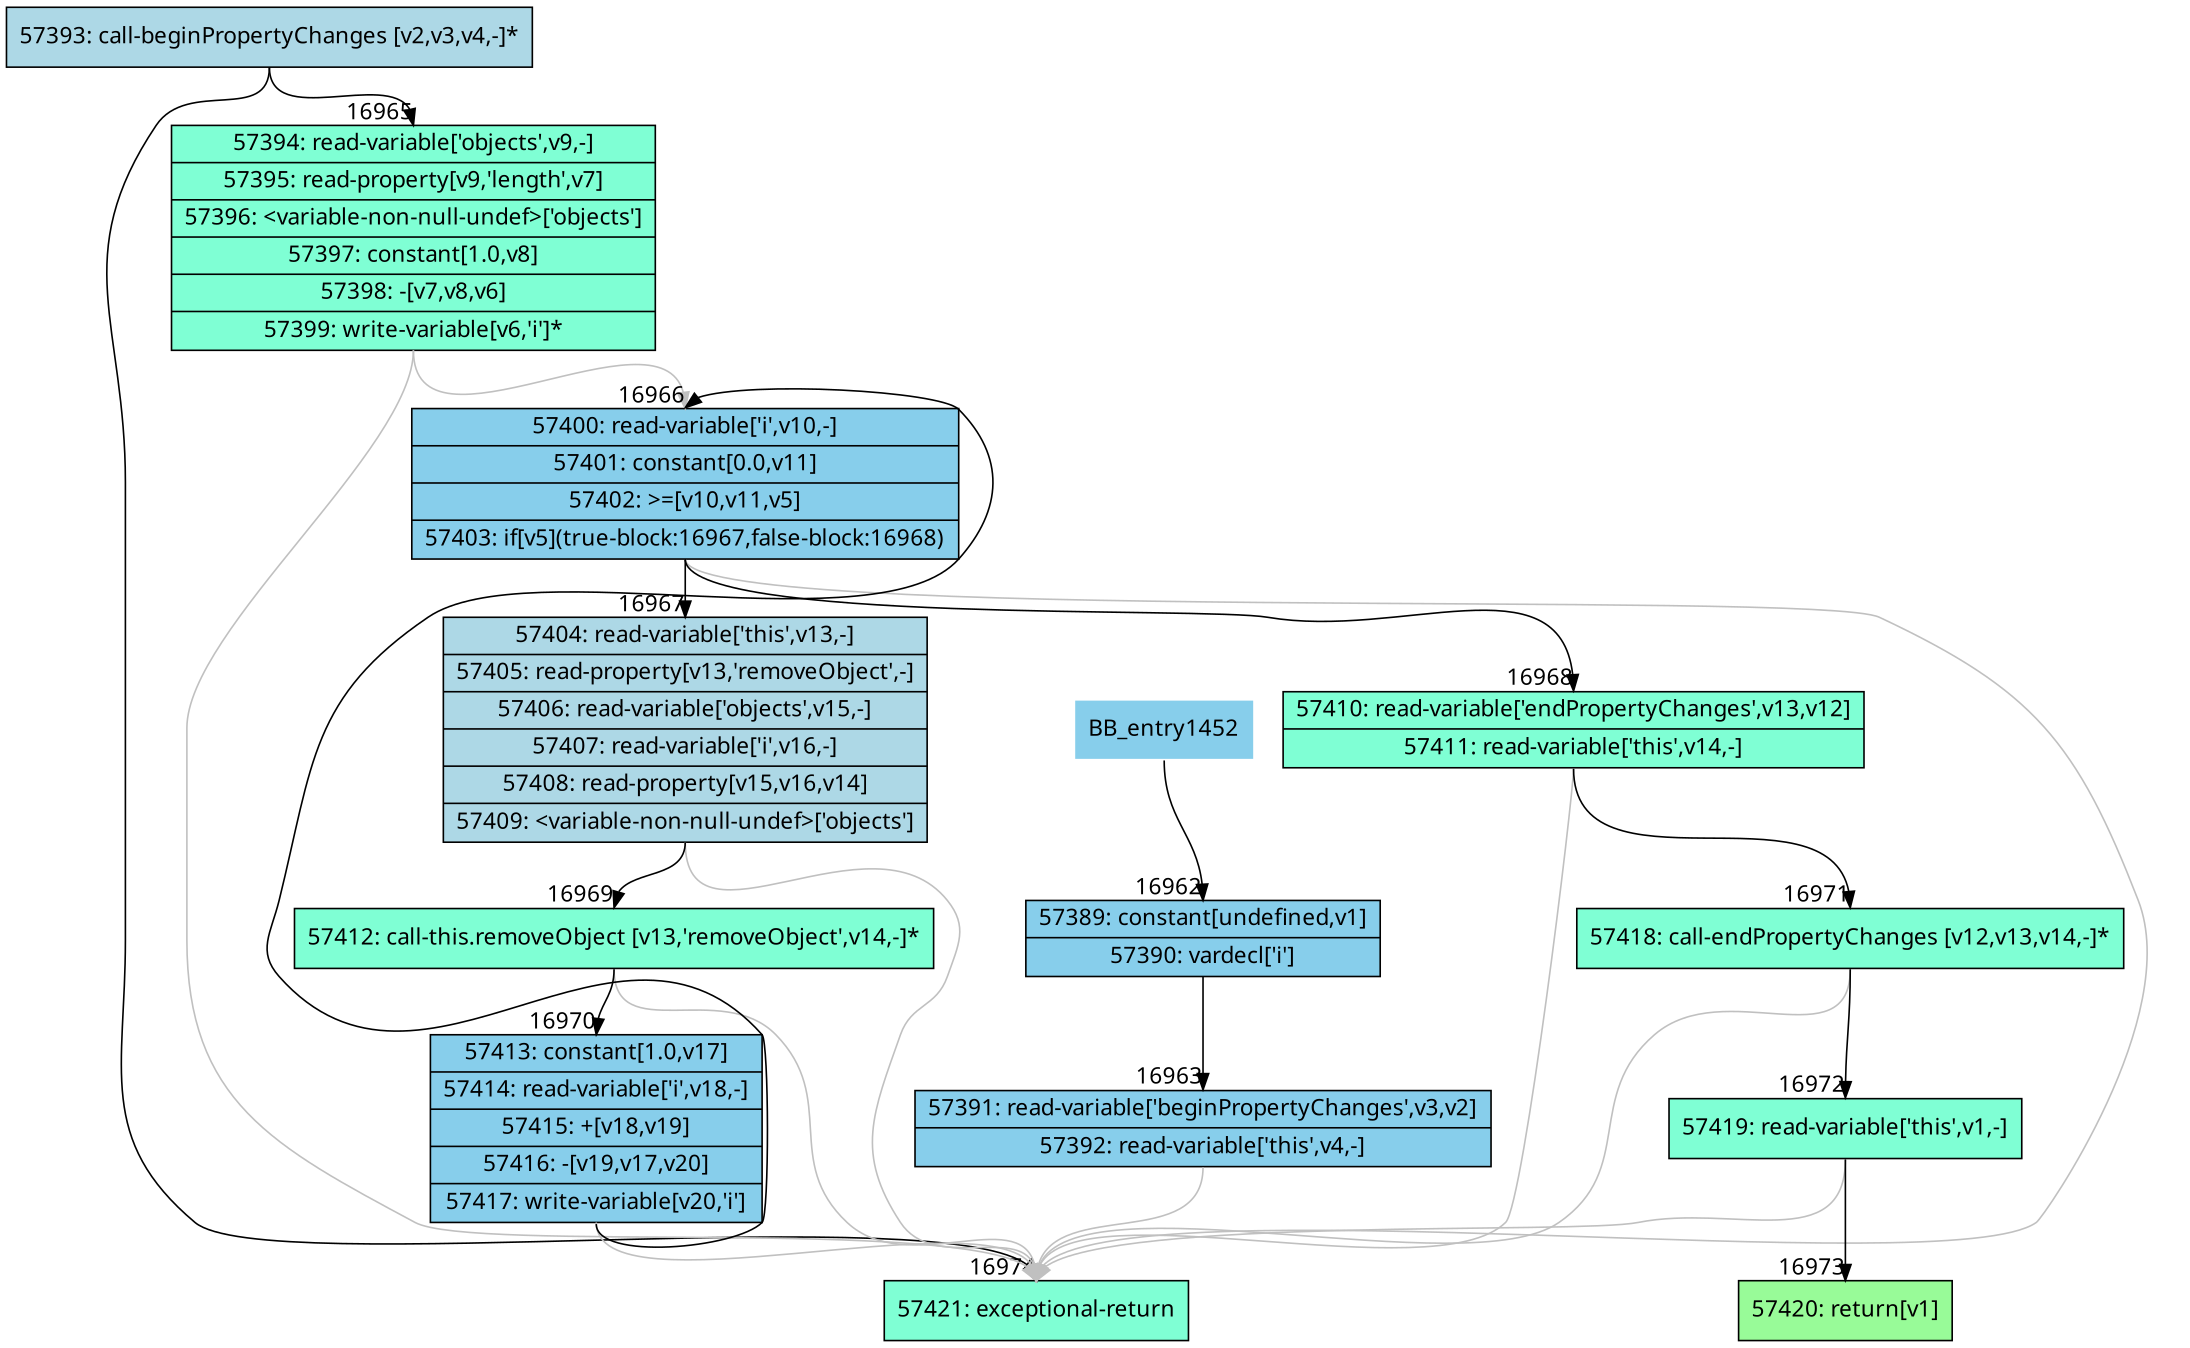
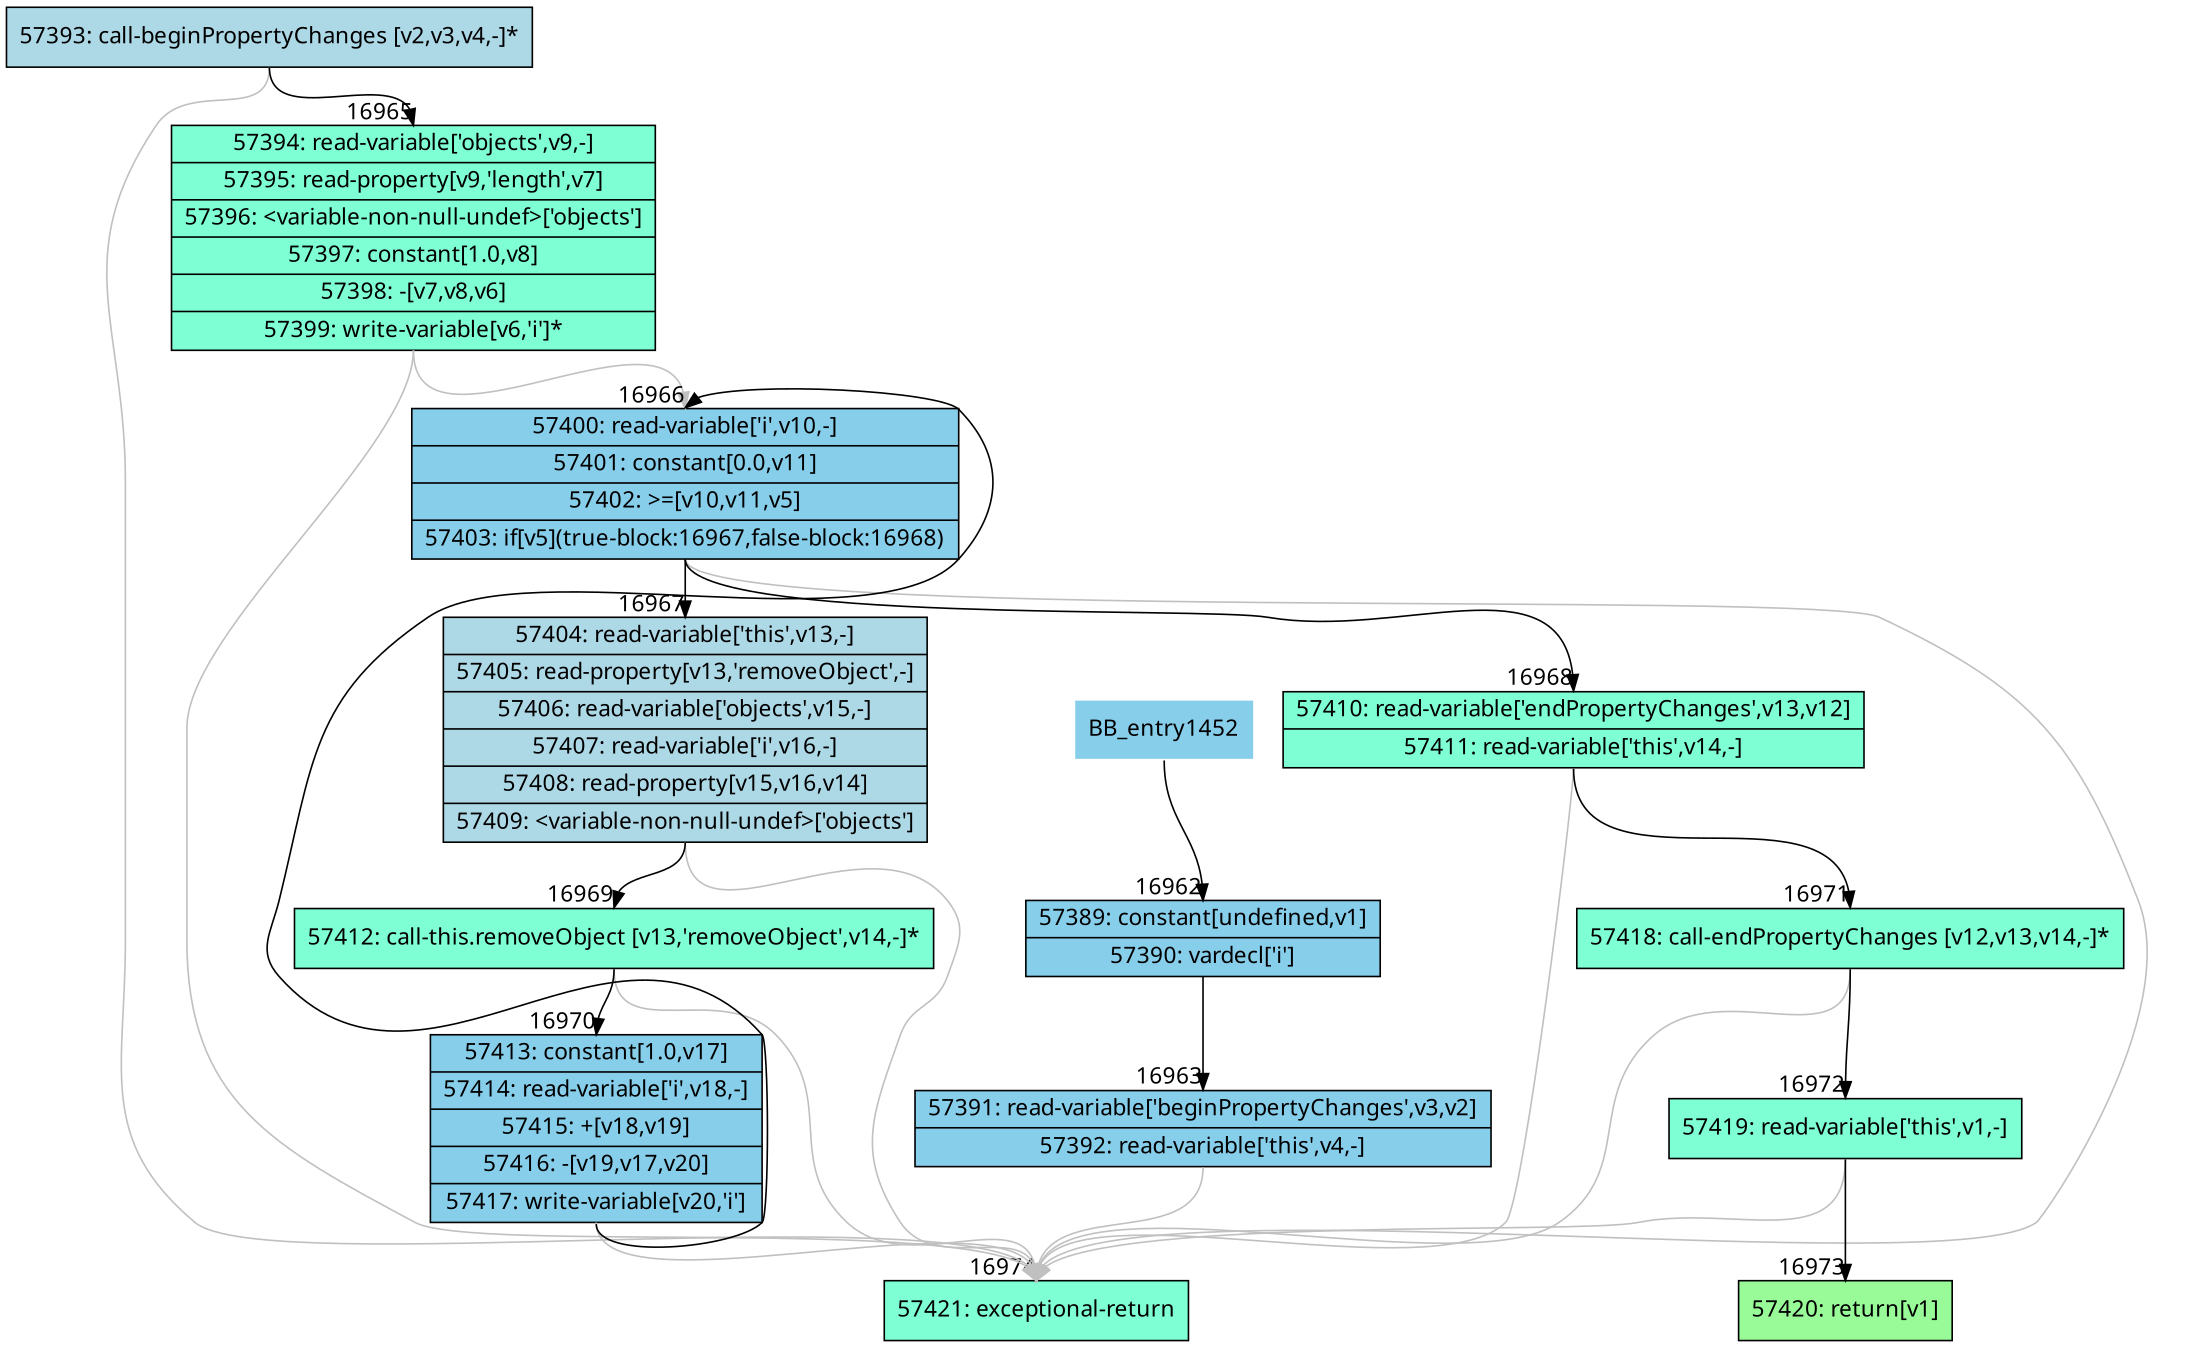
(122, 1030) -> (122, 1030)
